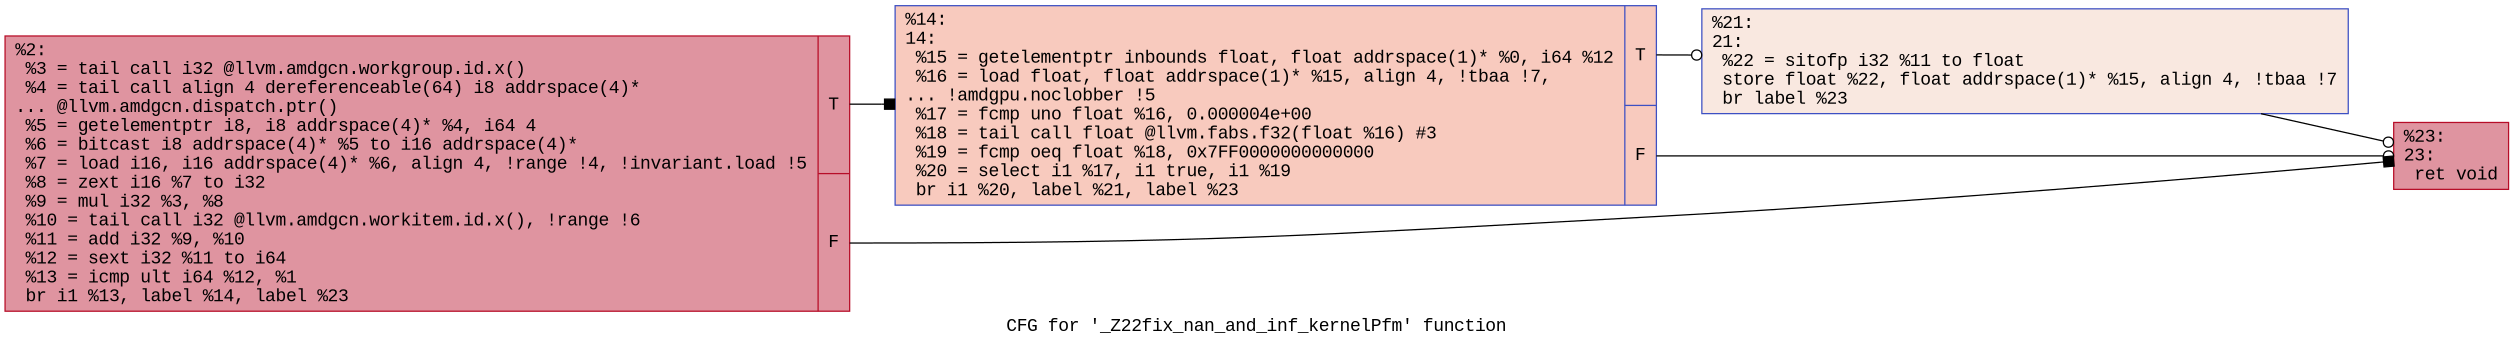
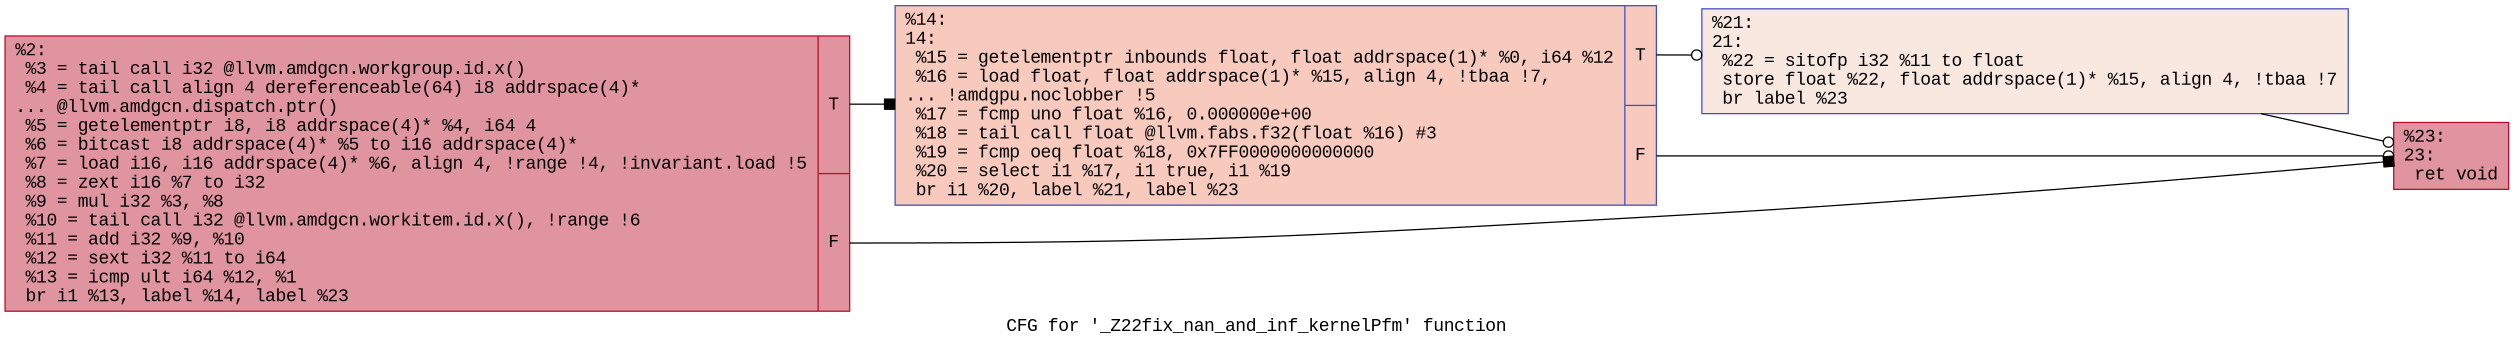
(1108, 114) -> (1108, 114)
